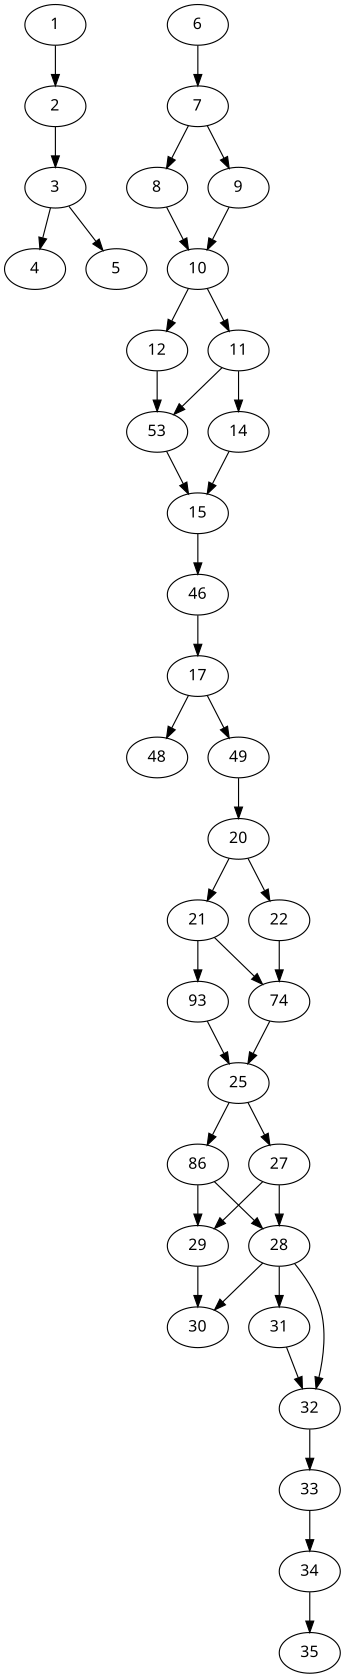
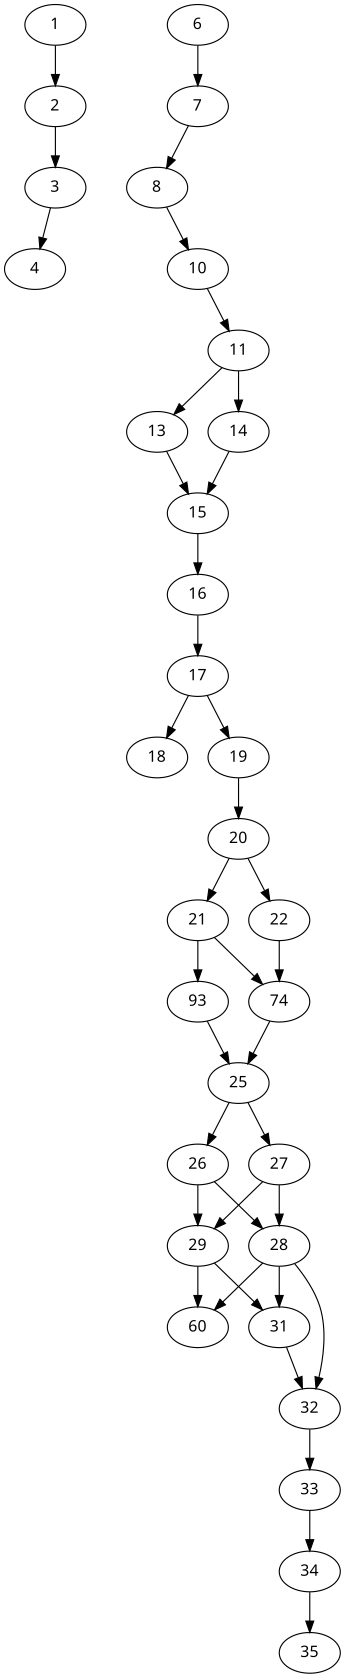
(239, 188) -> none
(116, 269) -> none
(157, 350) -> none
(157, 432) -> (157, 432)
(198, 595) -> (198, 595)
(157, 757) -> (157, 757)
(239, 757) -> (239, 757)
(198, 1164) -> (198, 1164)
none -> (233, 1282)
(198, 1327) -> (198, 1327)
